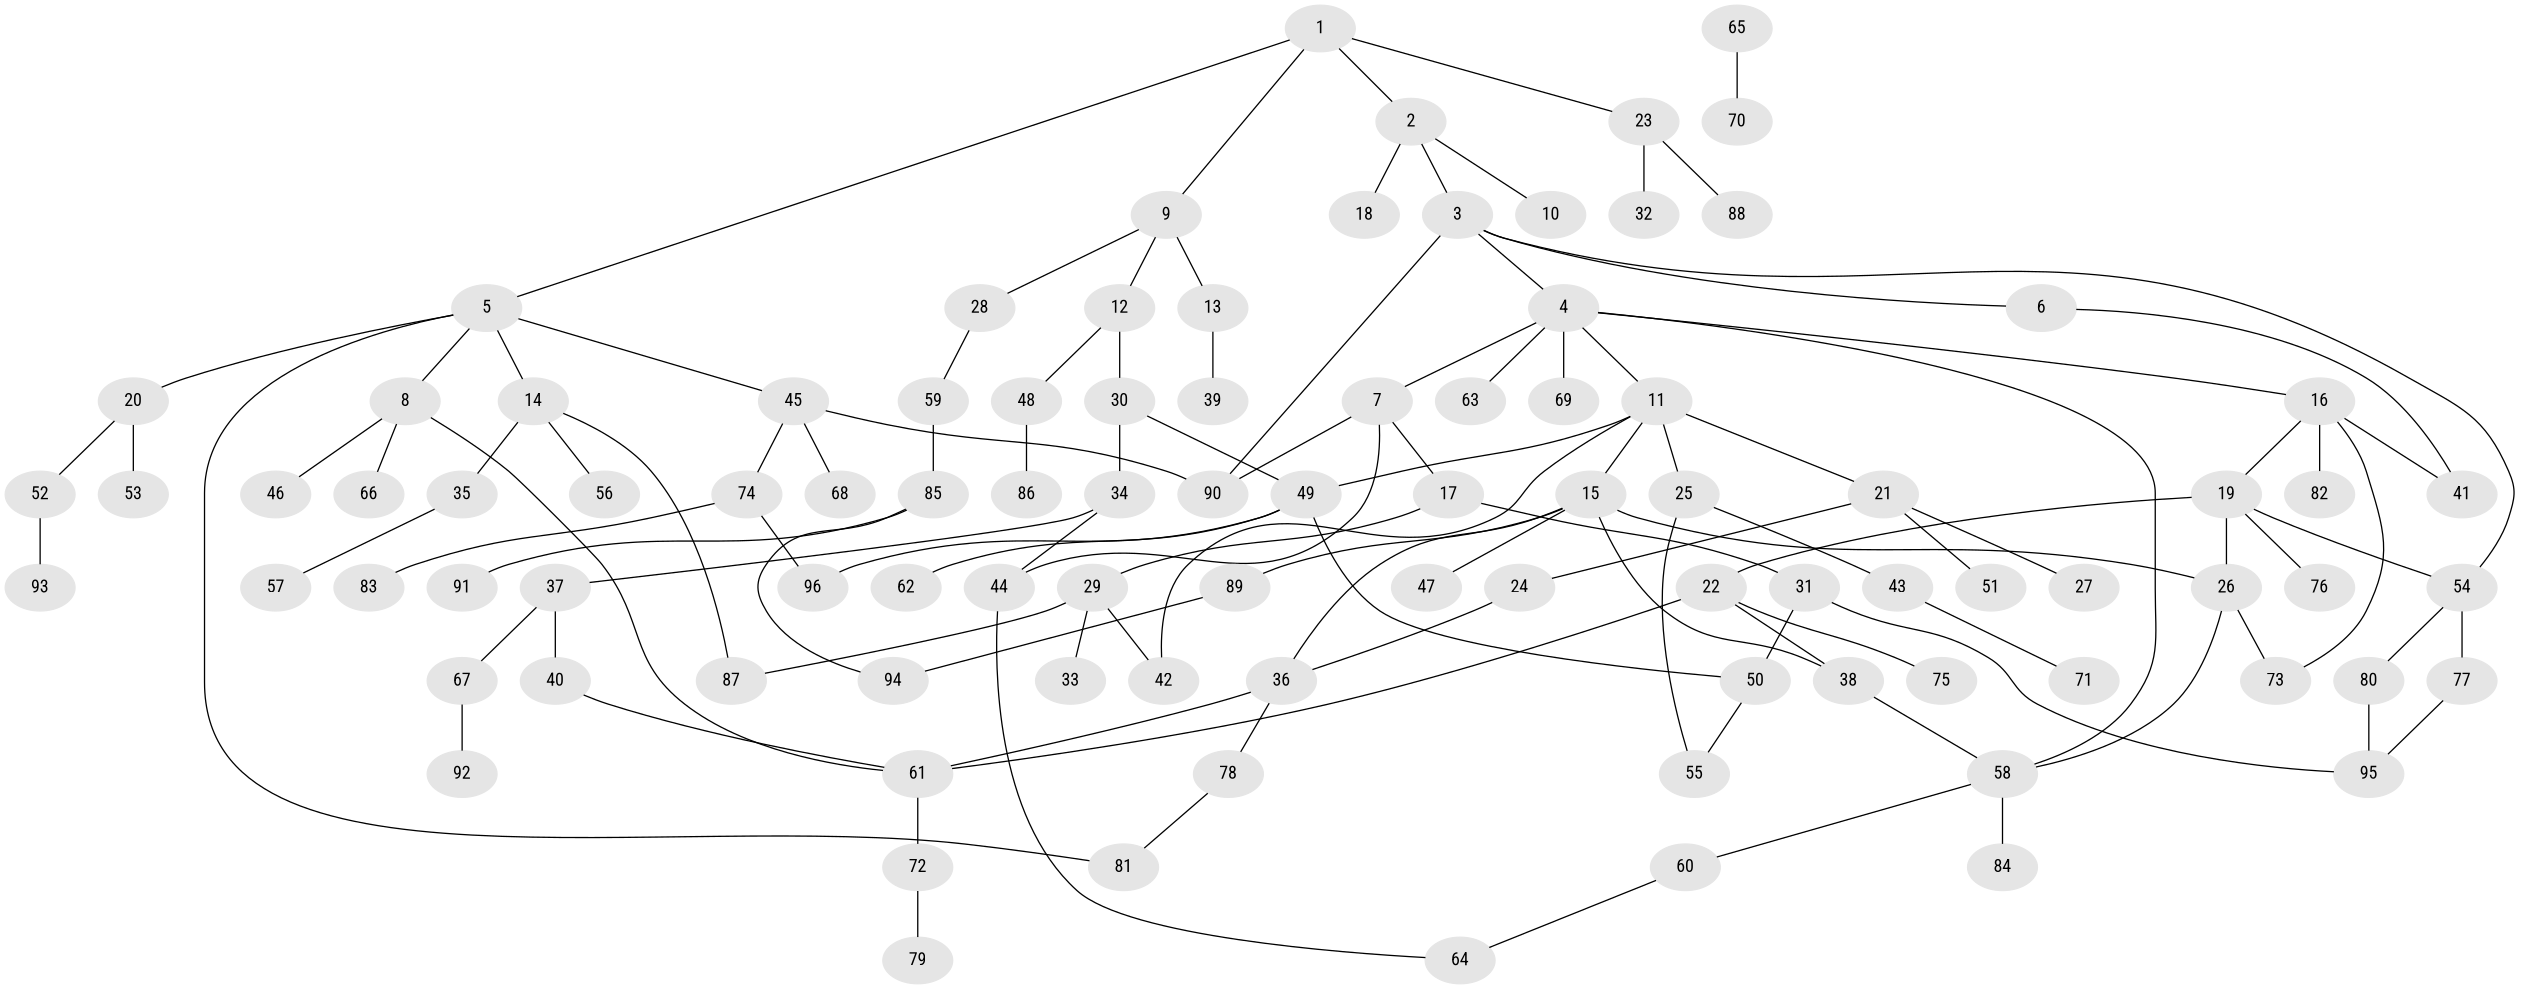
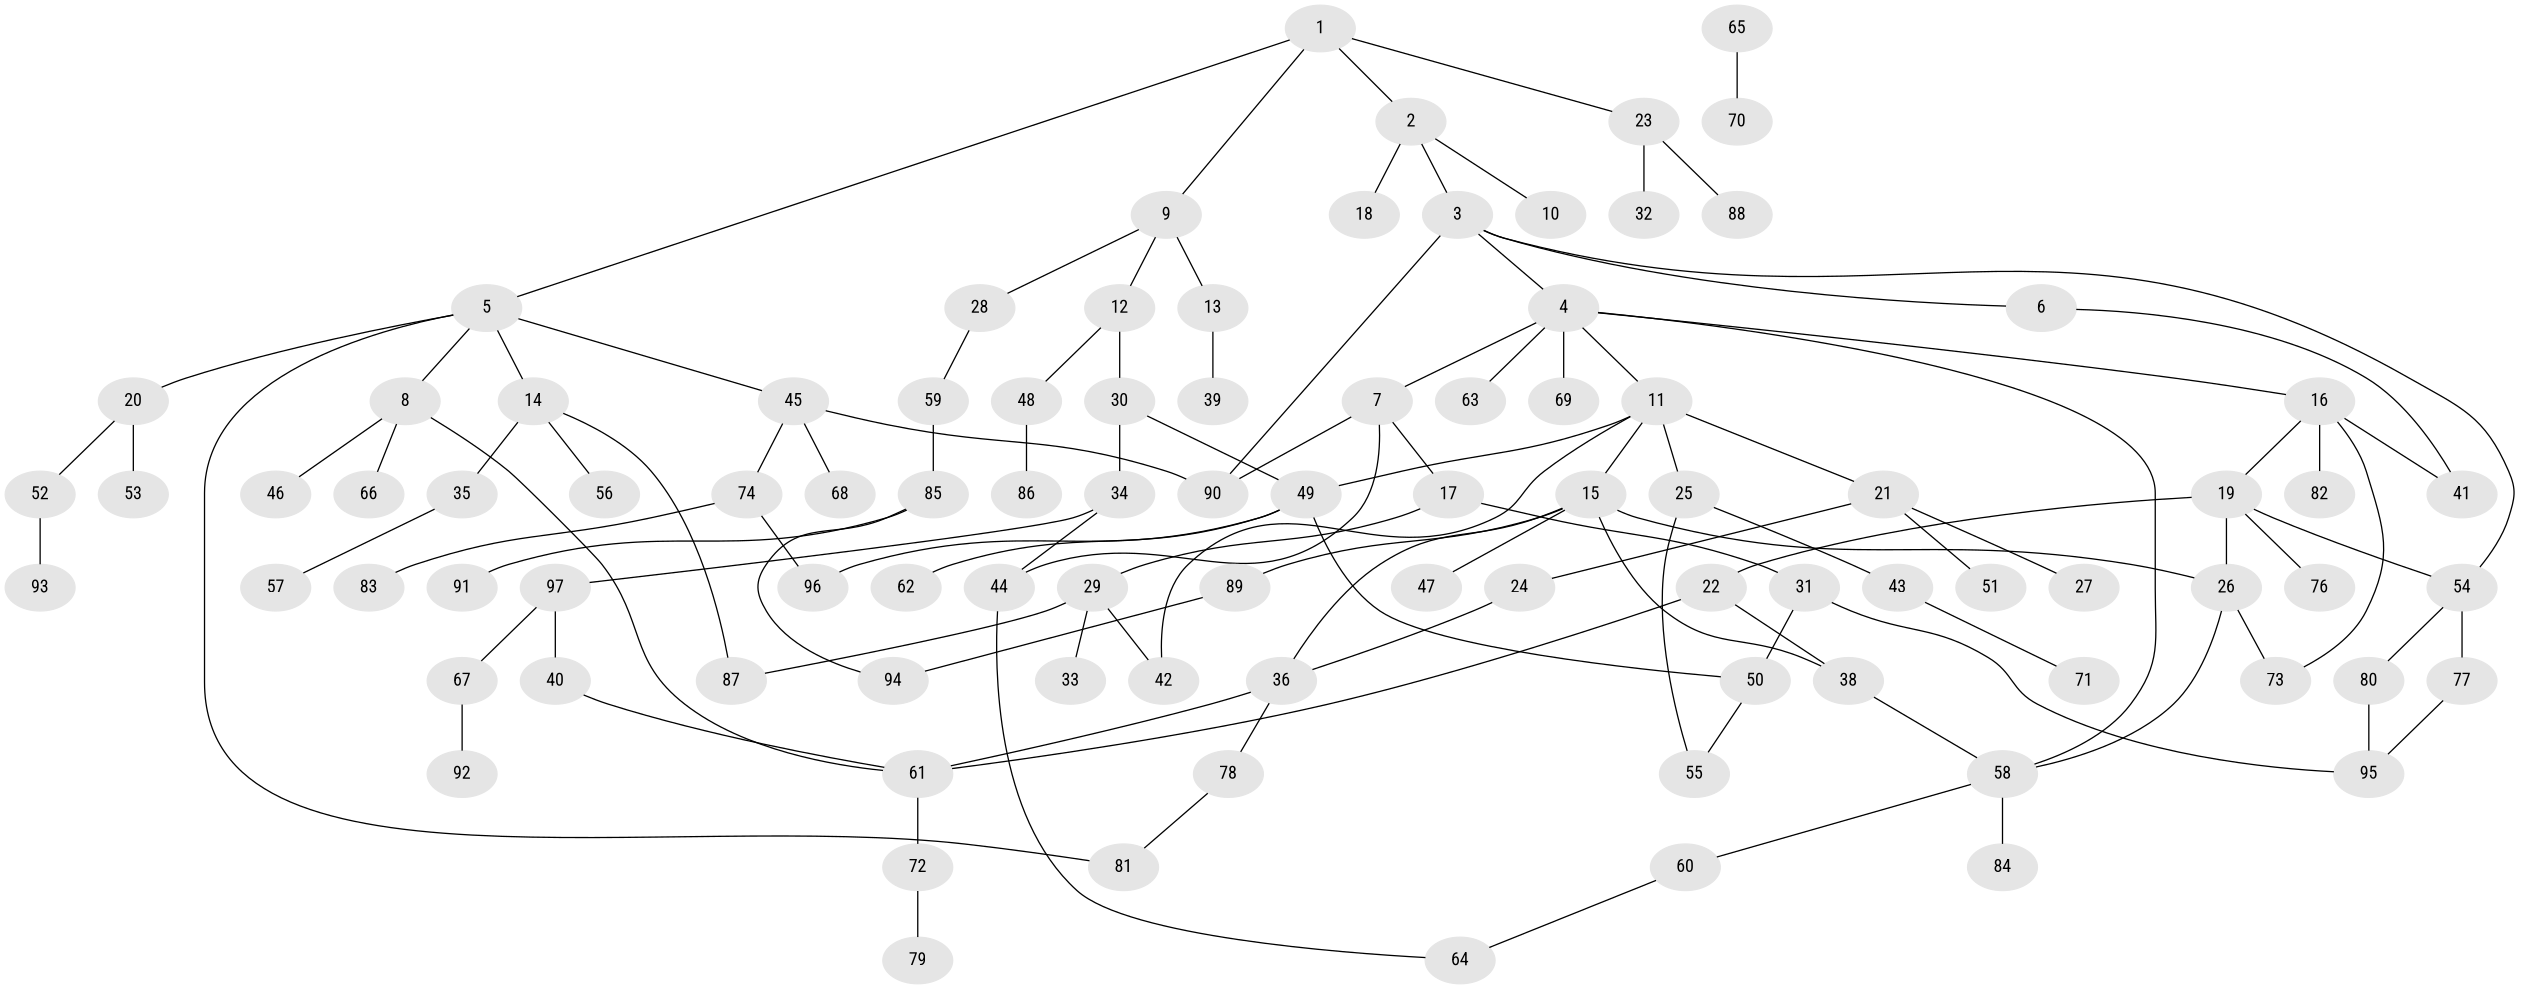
(555, 588) -> (555, 588)
(1942, 681) -> none
